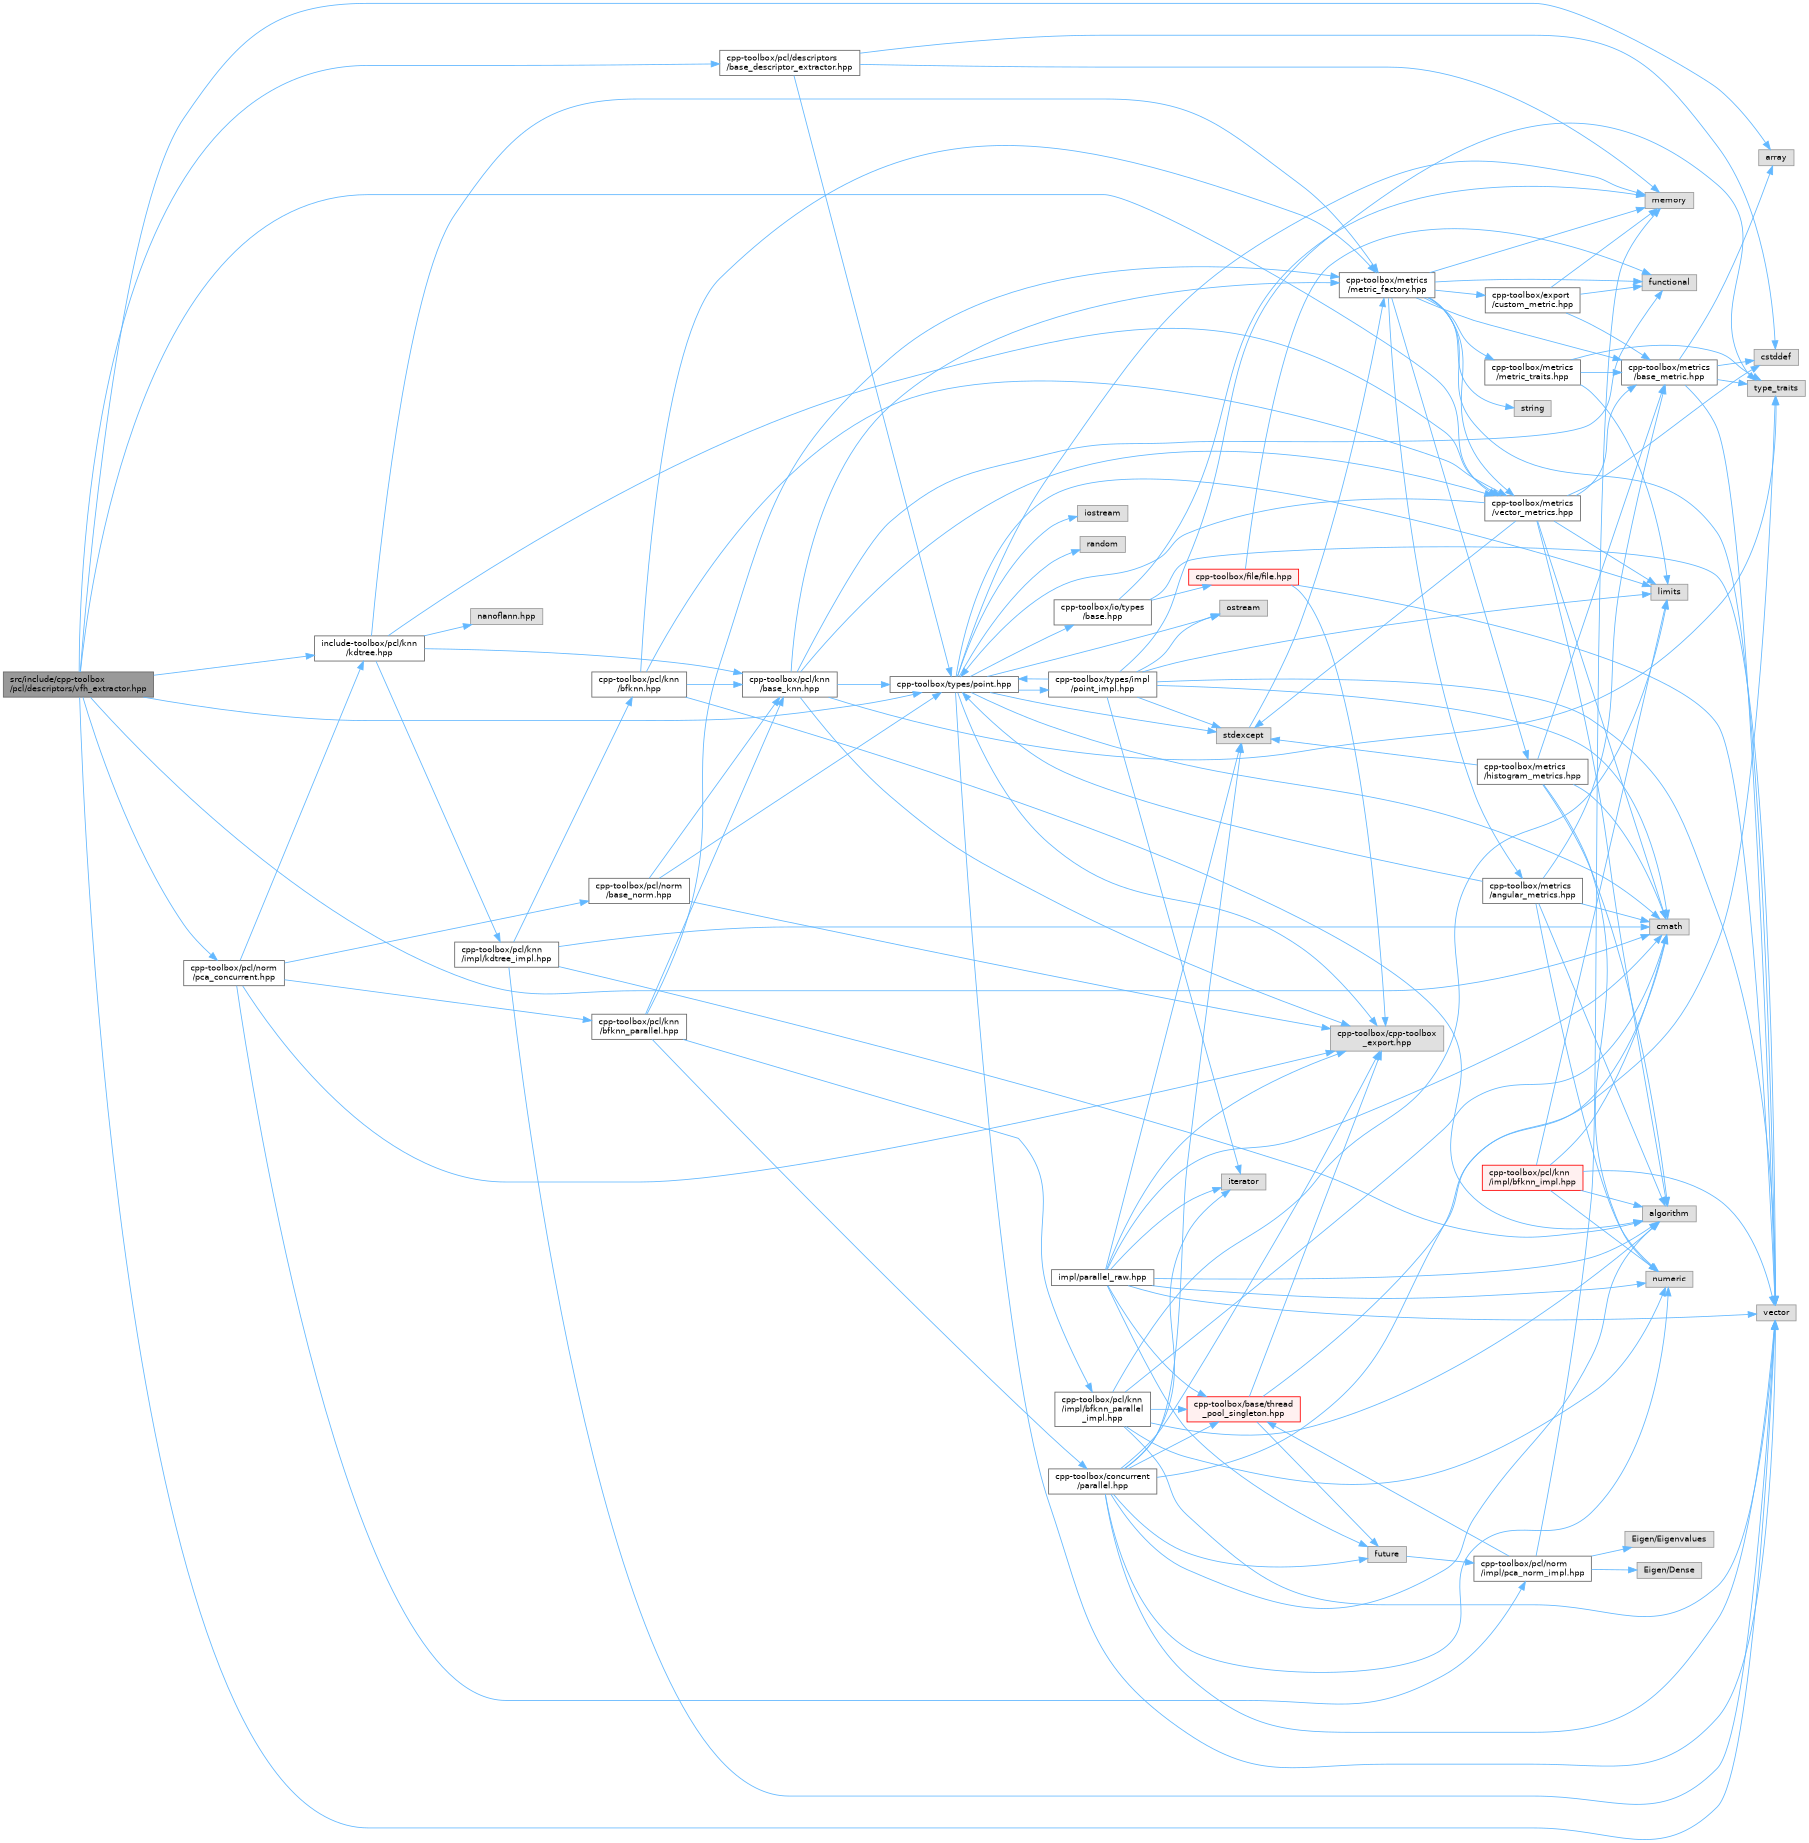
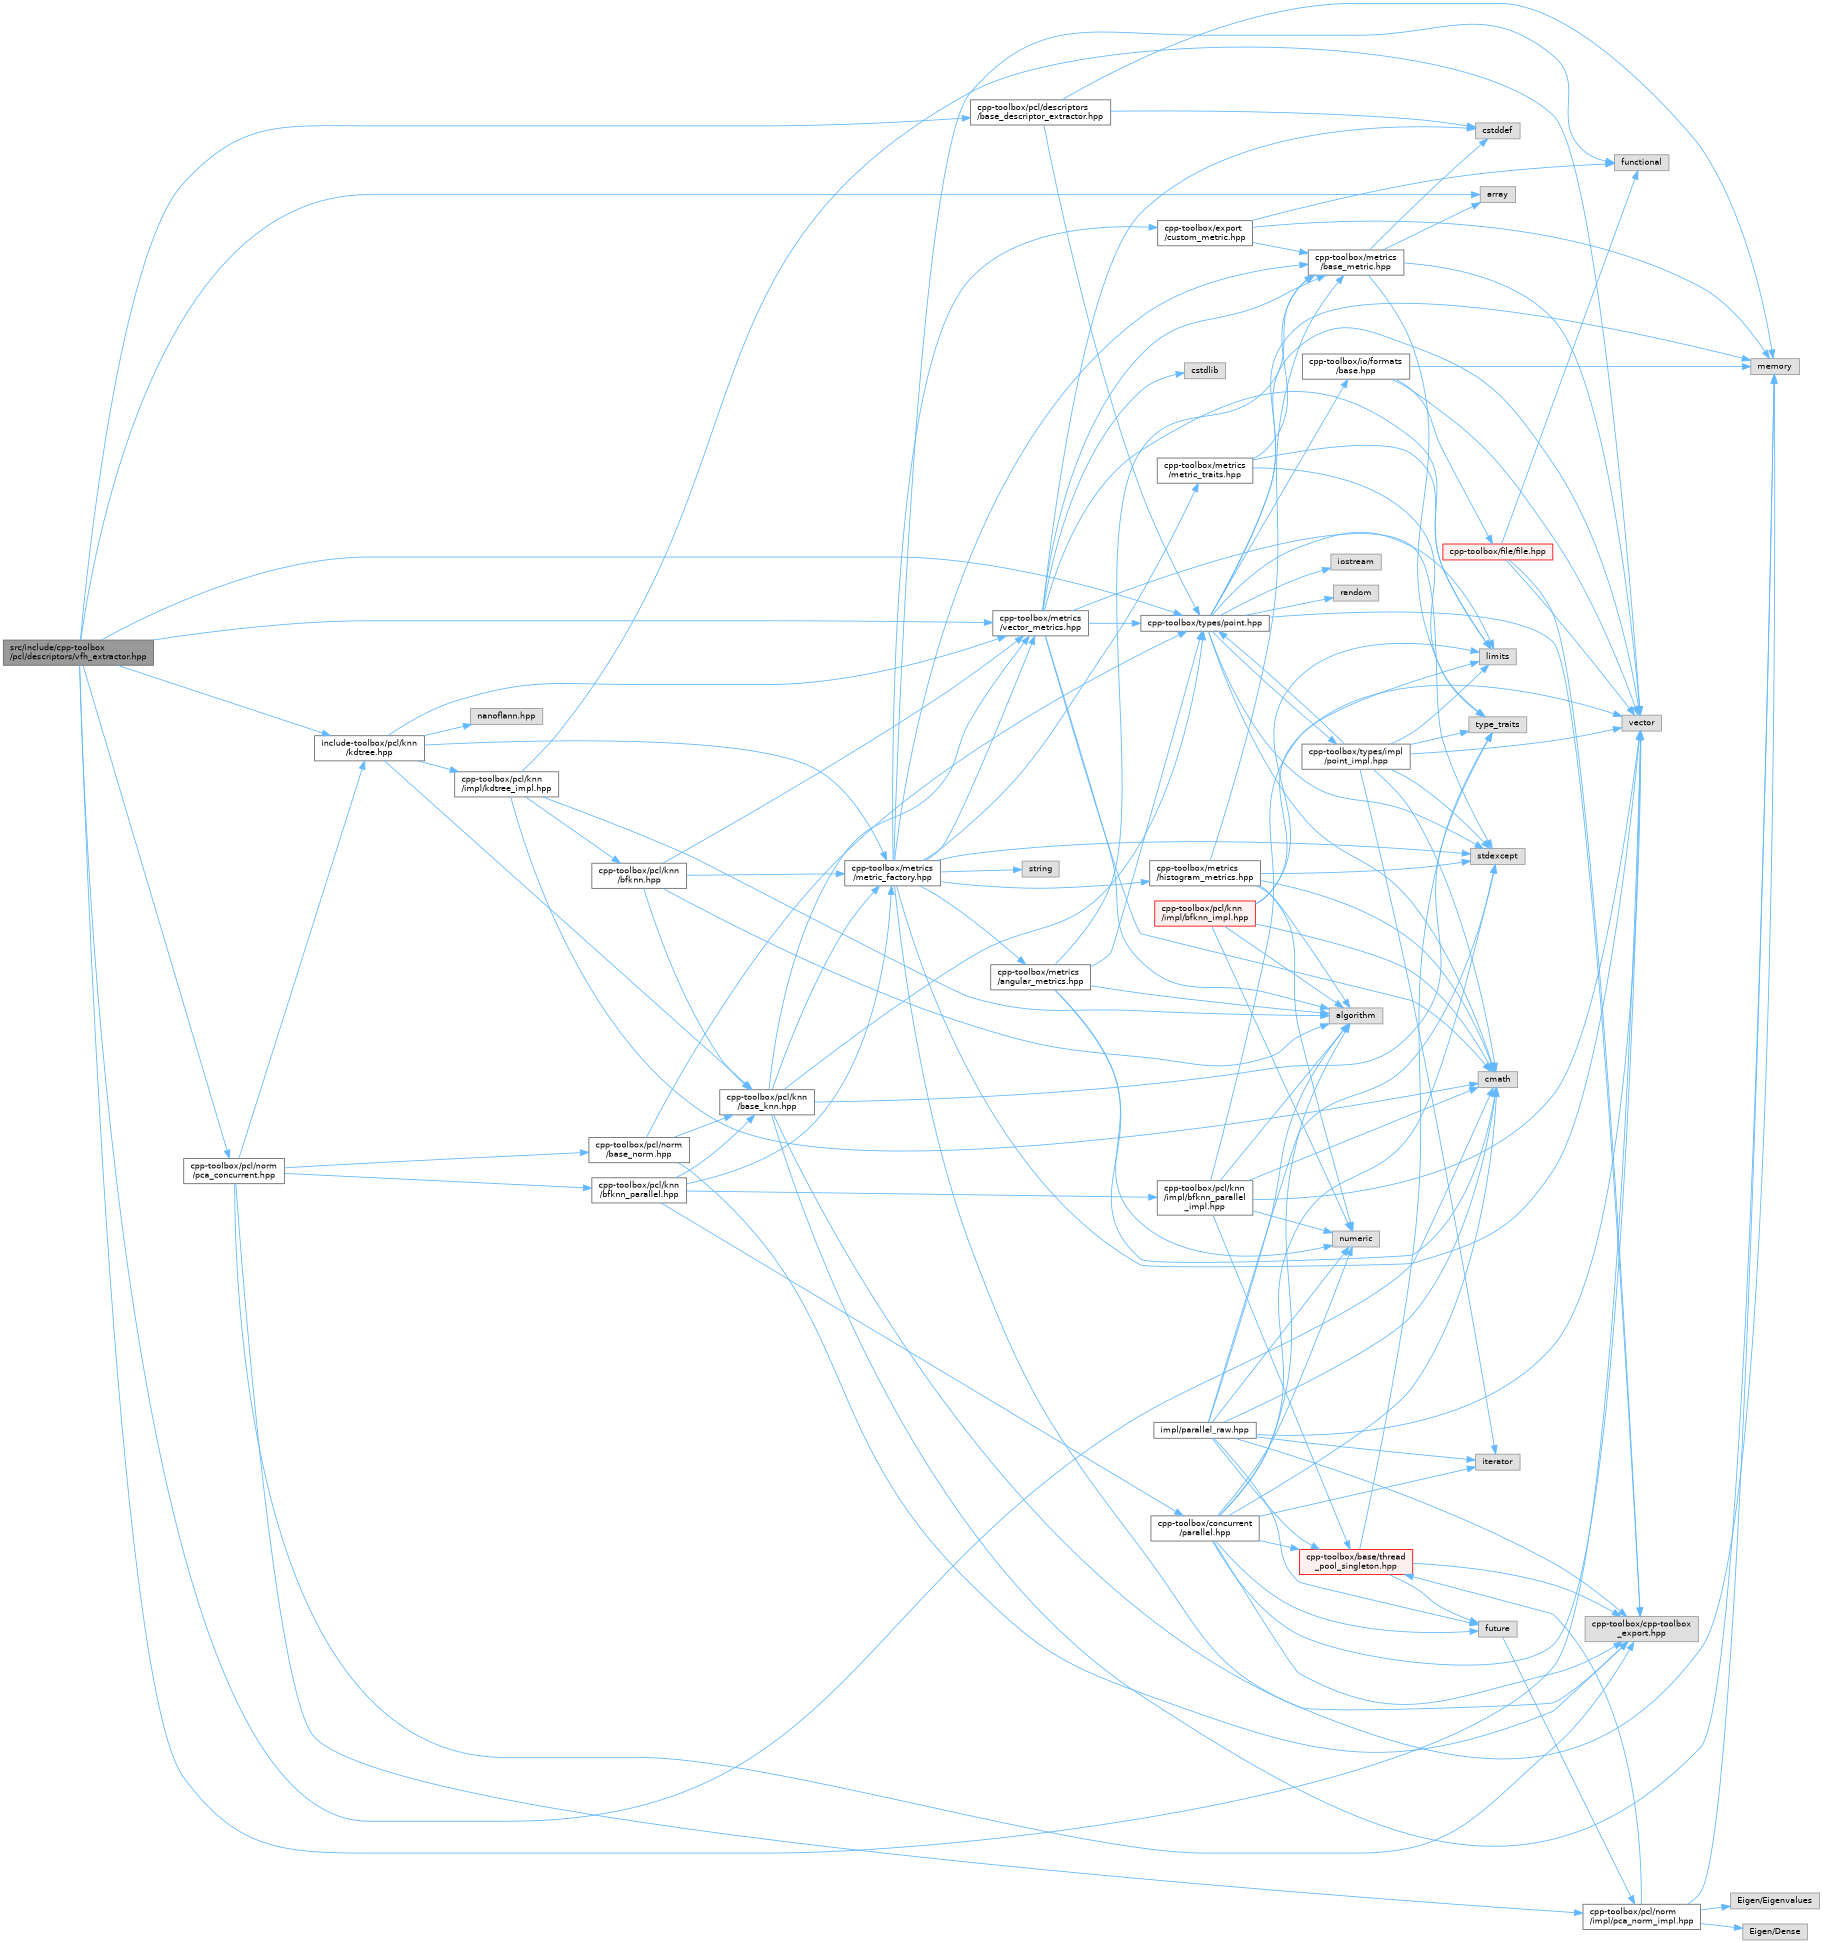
none -> (1205, 371)
(1191, 442) -> (1706, 1726)
(1333, 523) -> (1199, 842)
(1244, 608) -> none
(1103, 612) -> (1356, 367)
